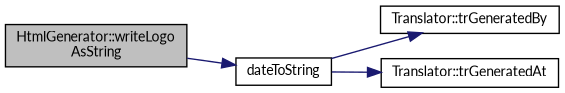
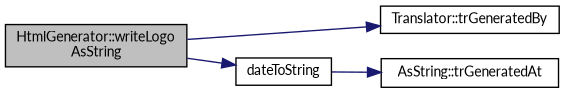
(370, 48) -> (277, 33)
(470, 73) -> (470, 73)
